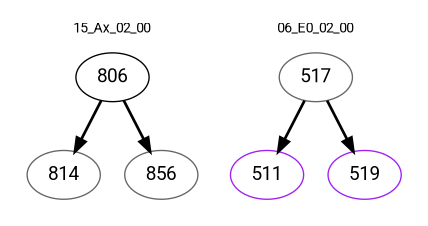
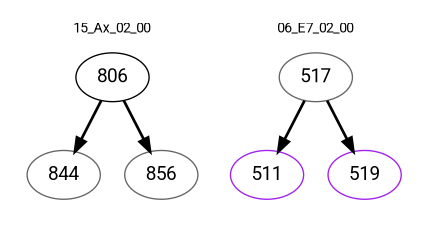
(316, 29) -> (316, 29)
(64, 175) -> (64, 175)
